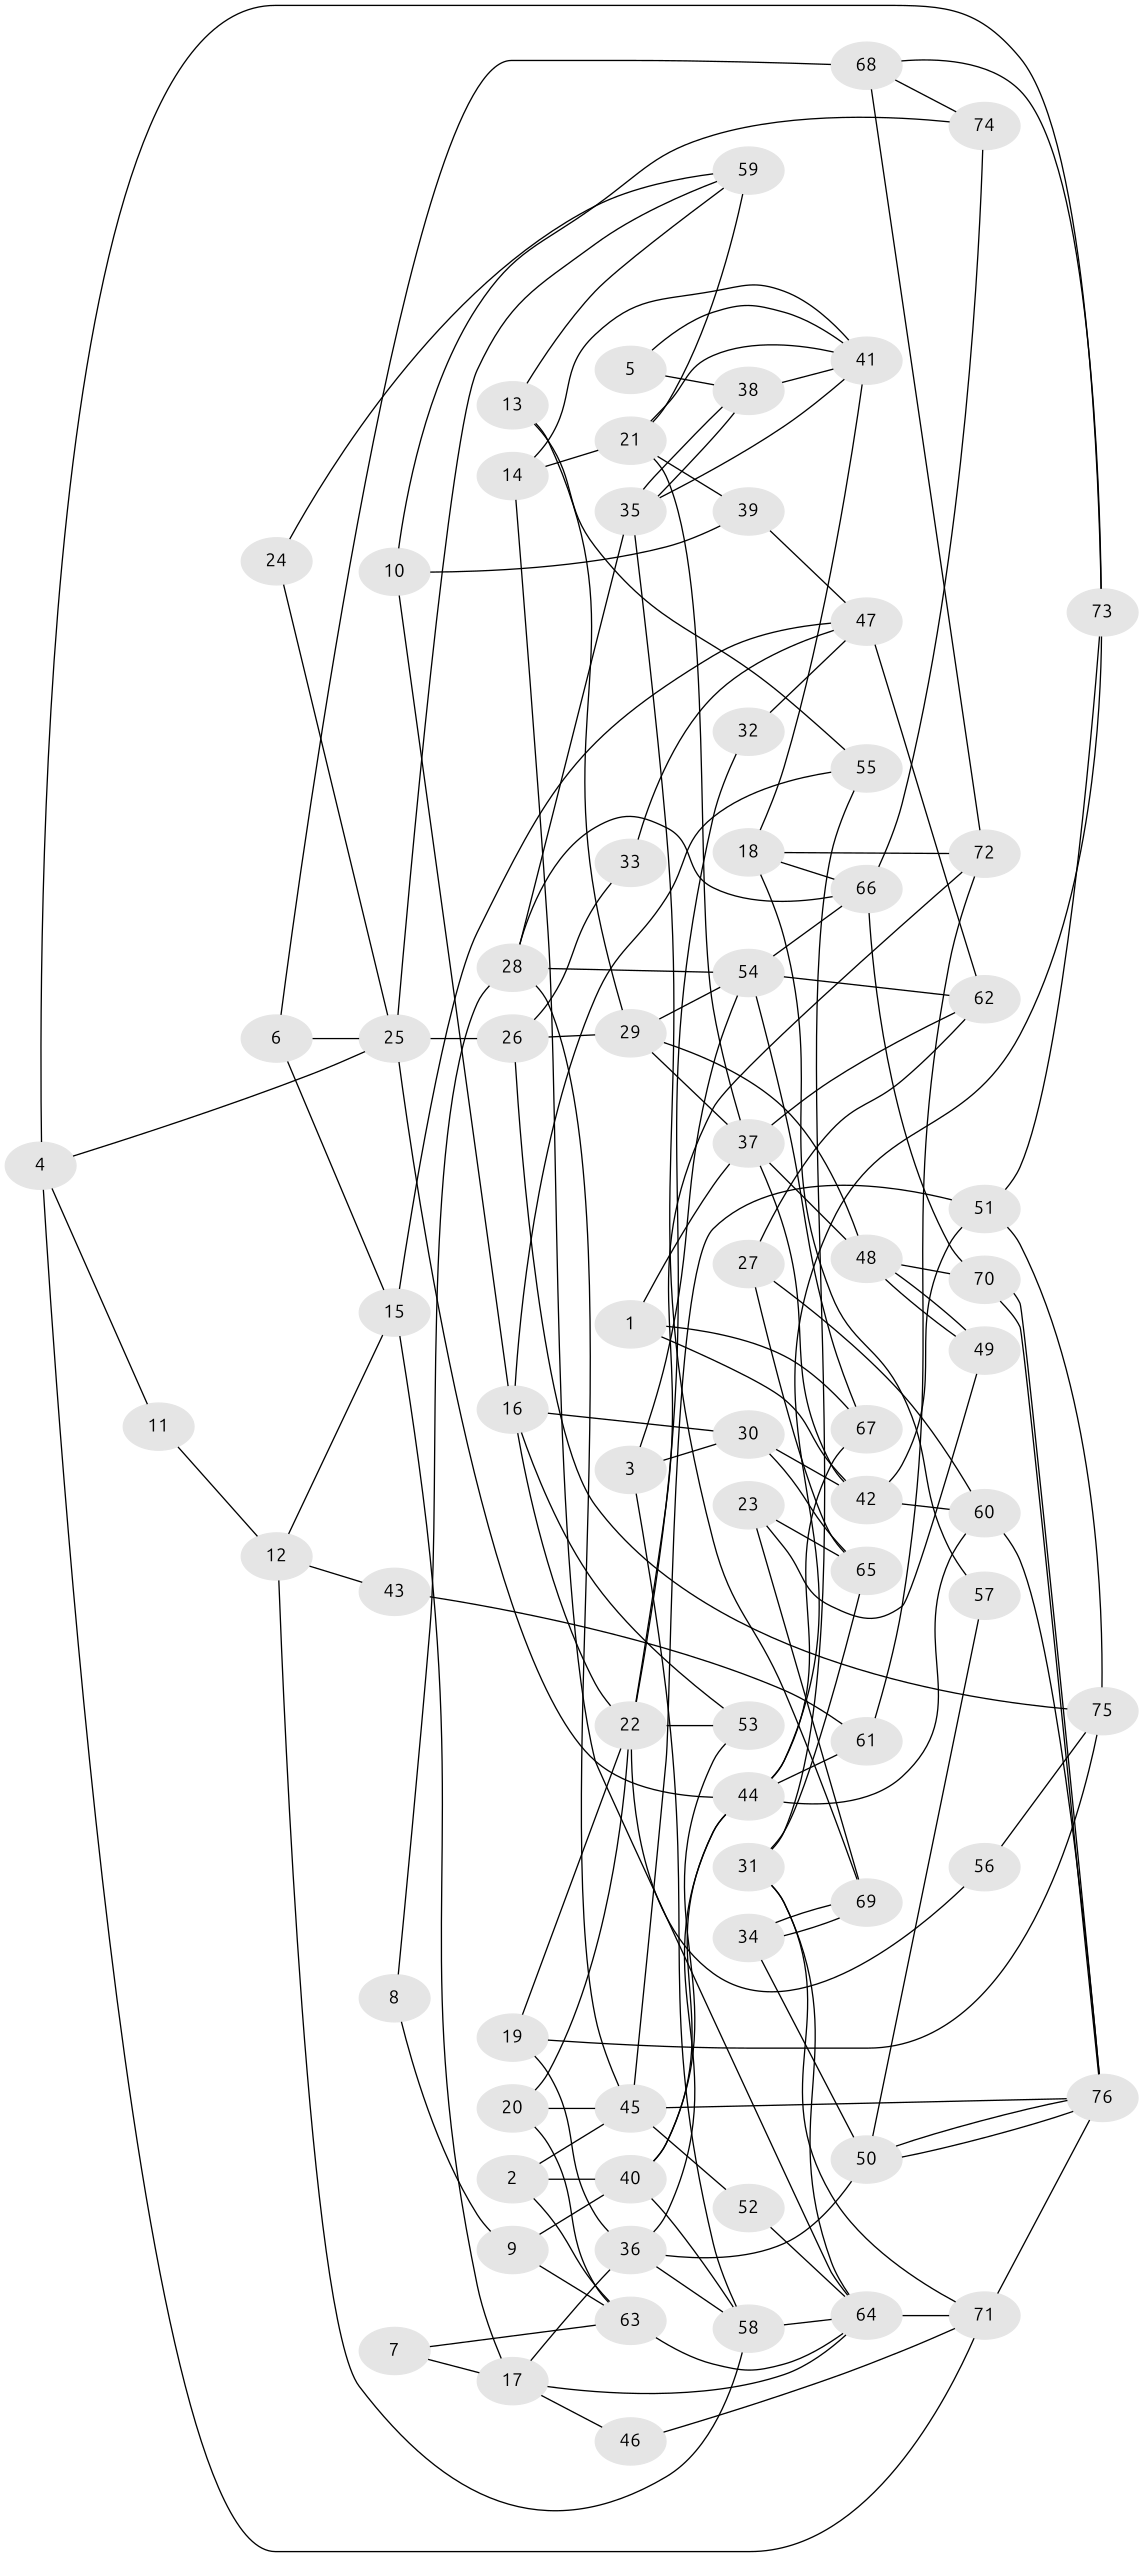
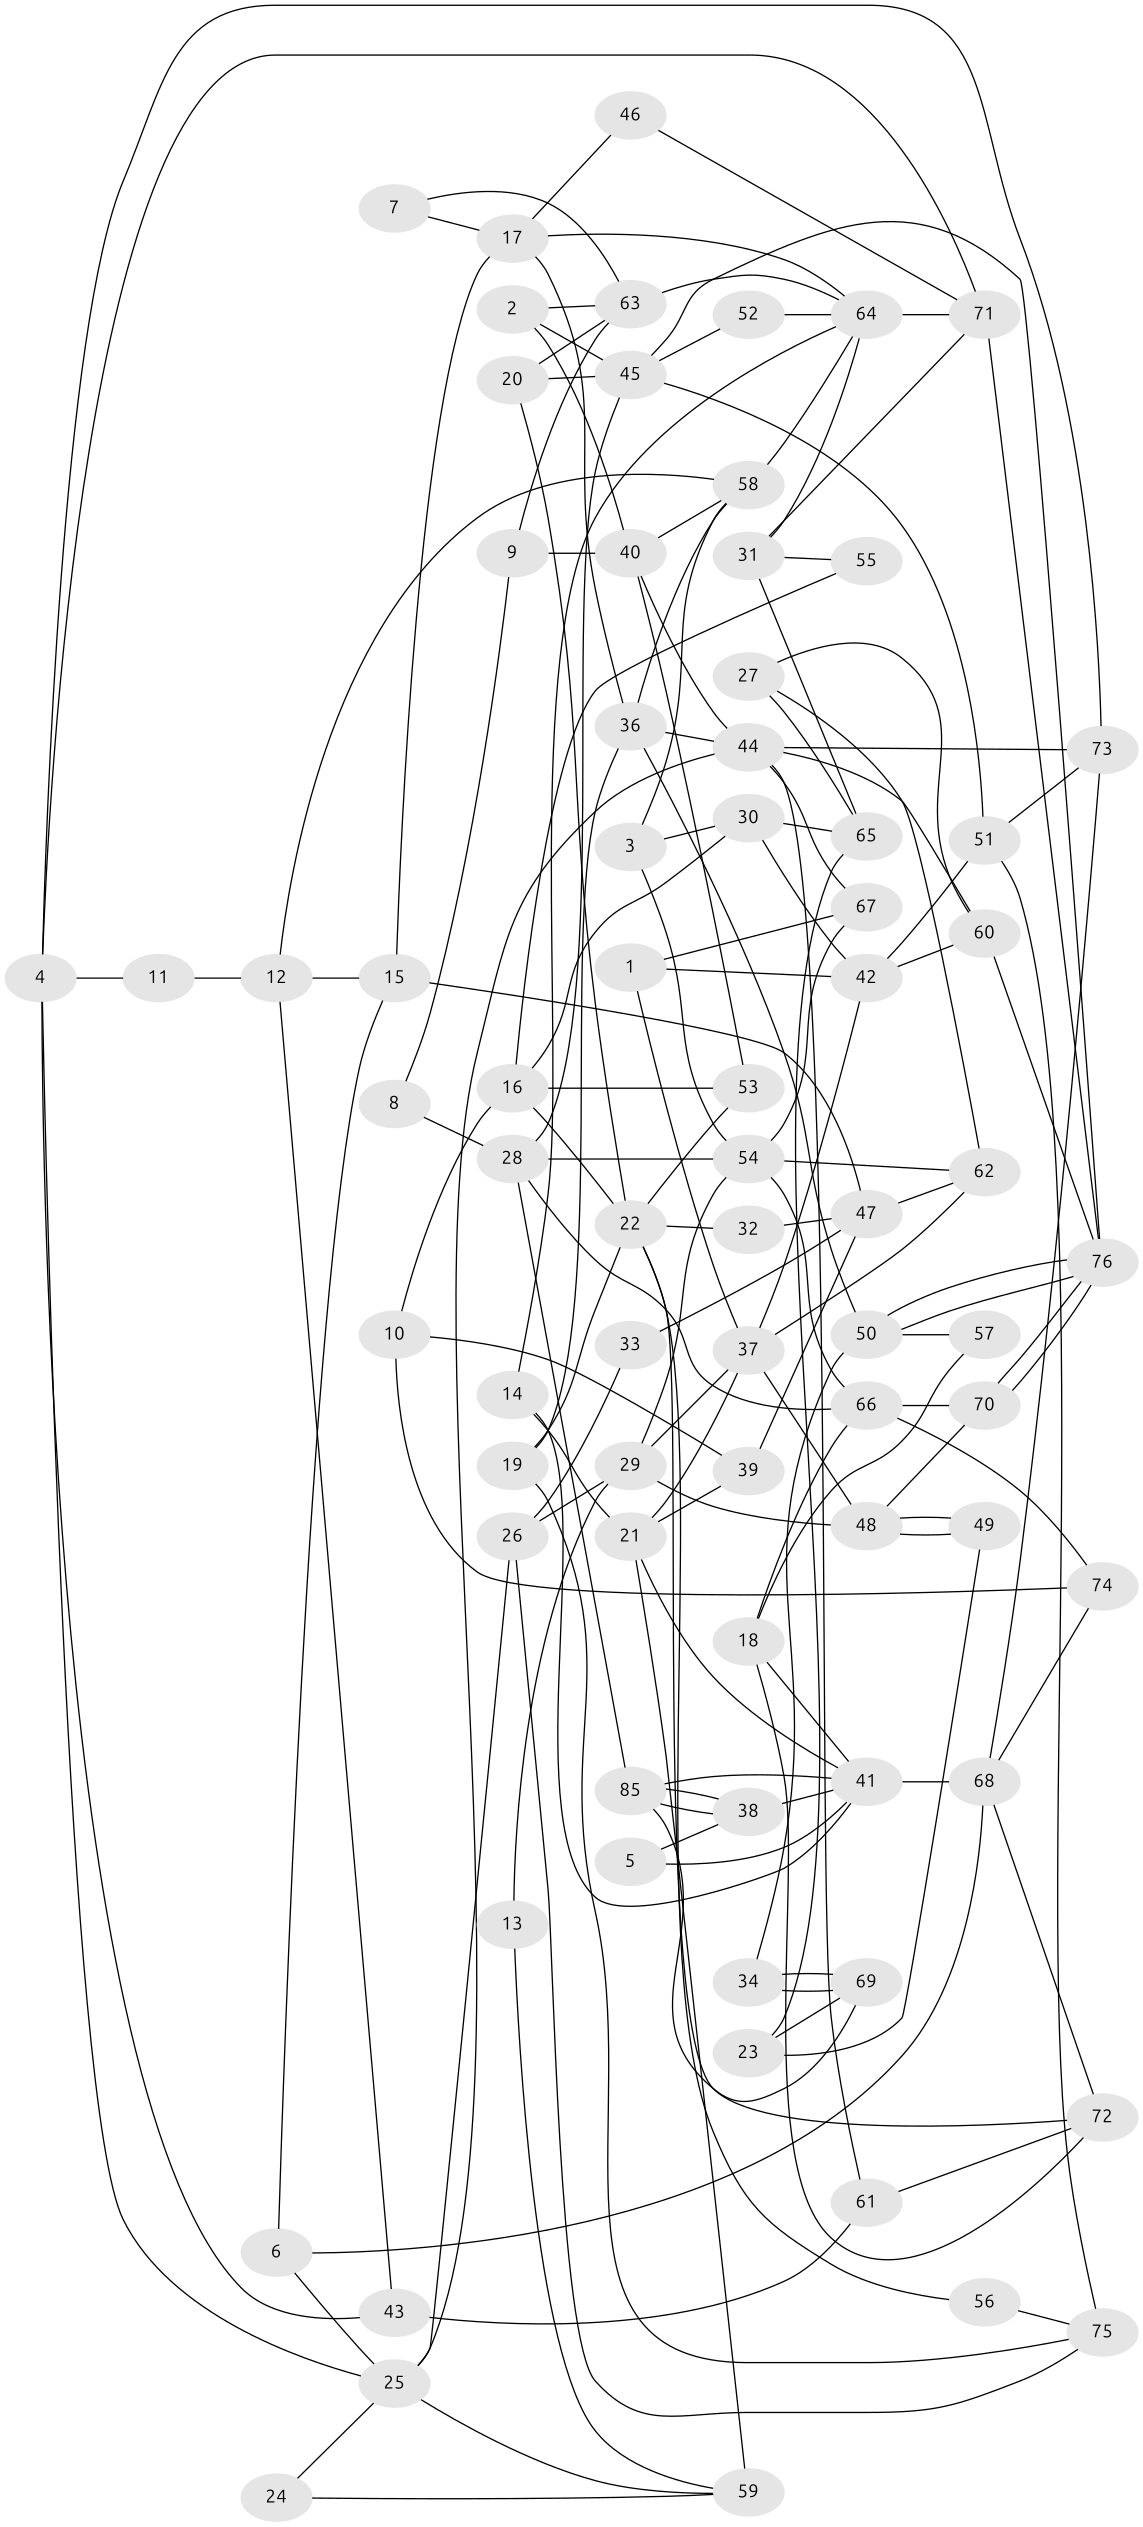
(631, 511) -> (631, 1791)
(660, 612) -> none
none -> (81, 1721)
none -> (926, 1782)
